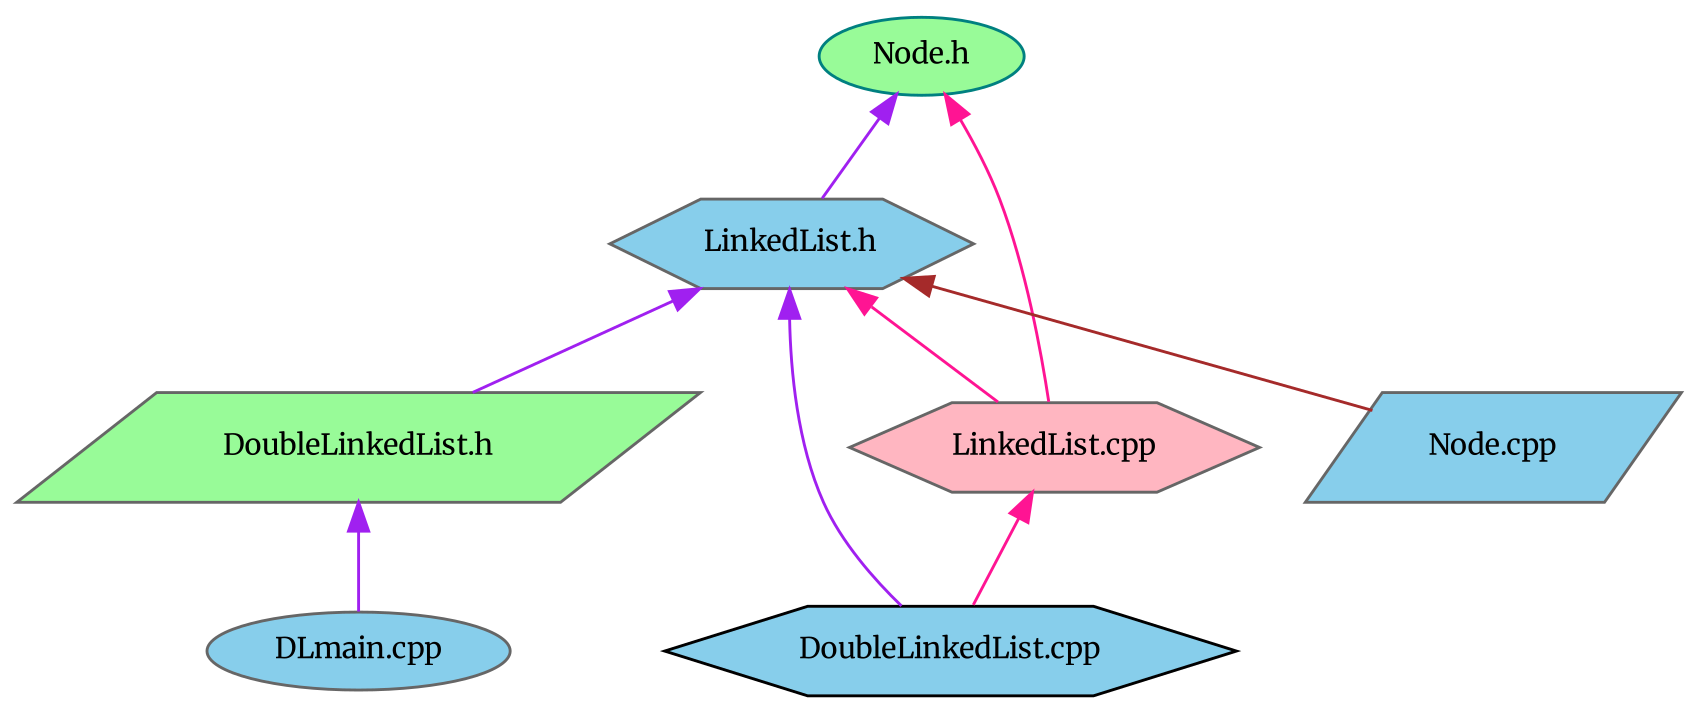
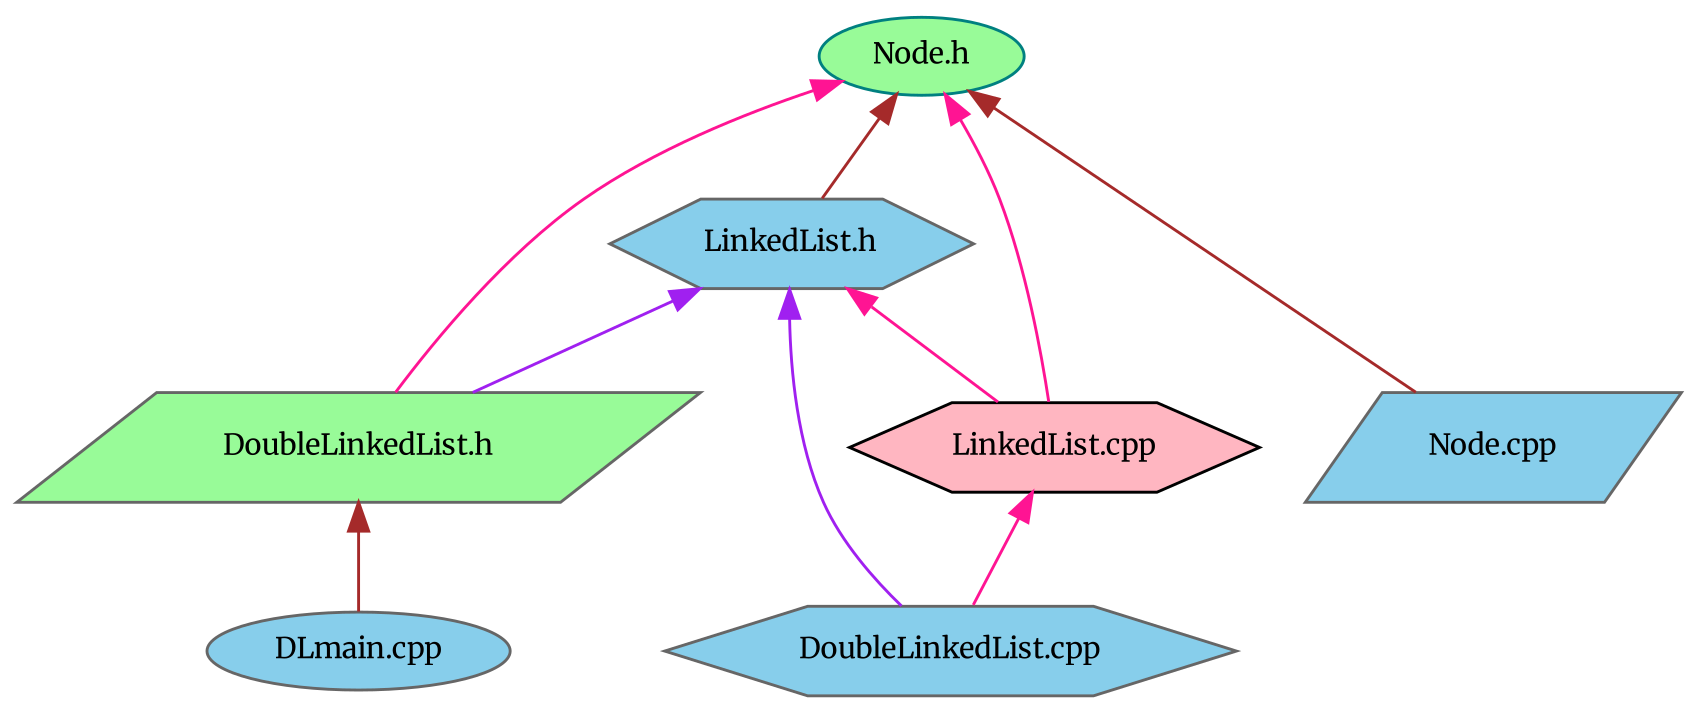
(851, 158) -> (851, 158)
none -> (577, 204)
(1152, 348) -> (1205, 250)
(1054, 447) -> (1054, 447)
(359, 571) -> (359, 571)
(951, 651) -> (951, 651)
